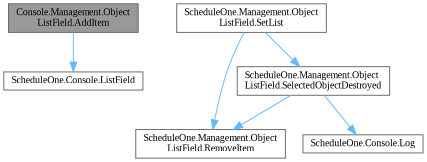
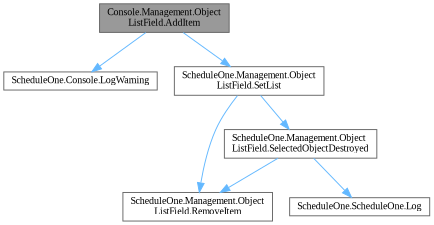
none -> (203, 47)
(73, 81) -> (81, 81)
(363, 144) -> (360, 207)
